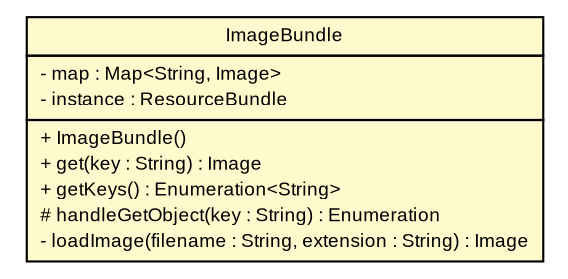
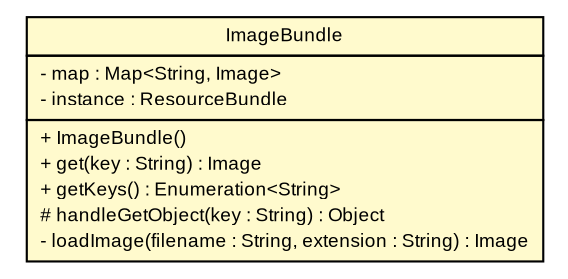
(241, 215) -> (213, 215)
